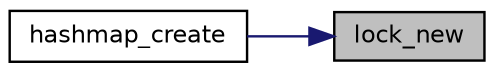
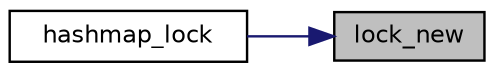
(128, 36) -> (128, 36)
